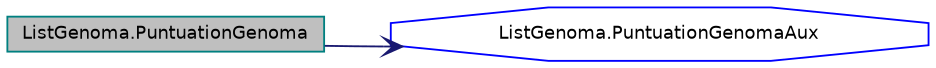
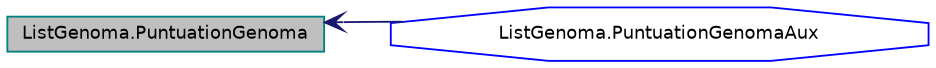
(354, 46) -> (373, 22)
